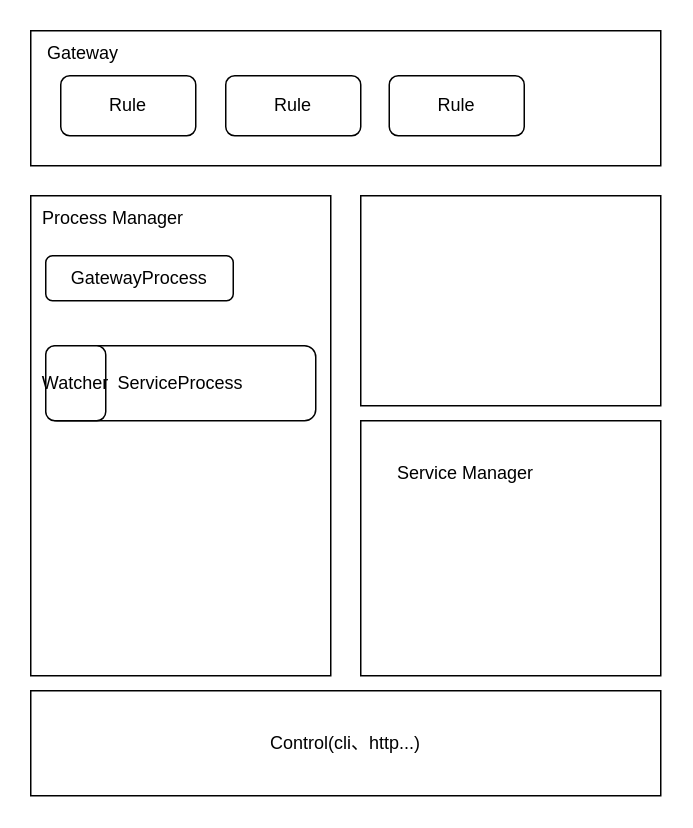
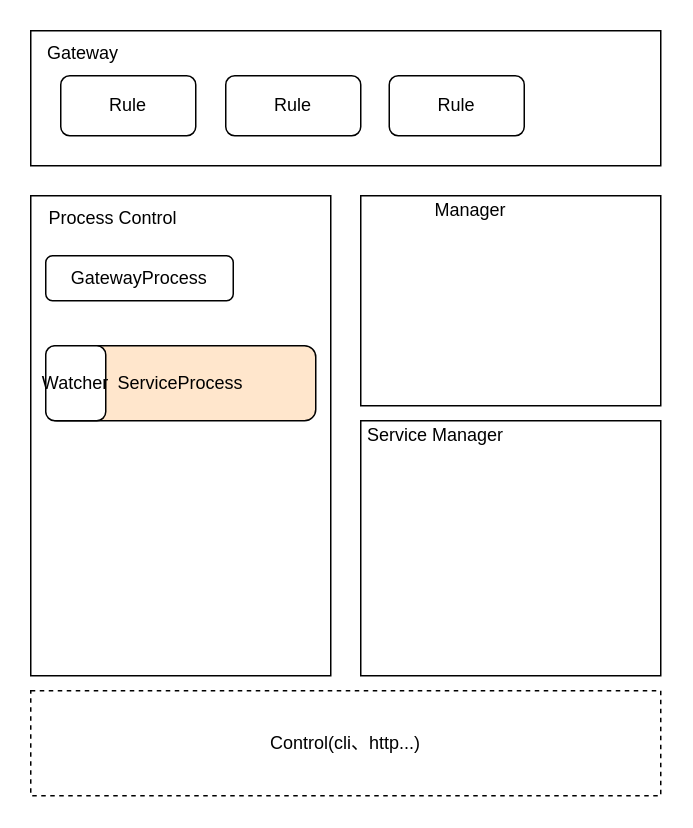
none -> (436, 208)
(113, 218) -> (113, 218)
(181, 383) -> (181, 383)
(466, 473) -> (436, 436)
(346, 743) -> (346, 743)
